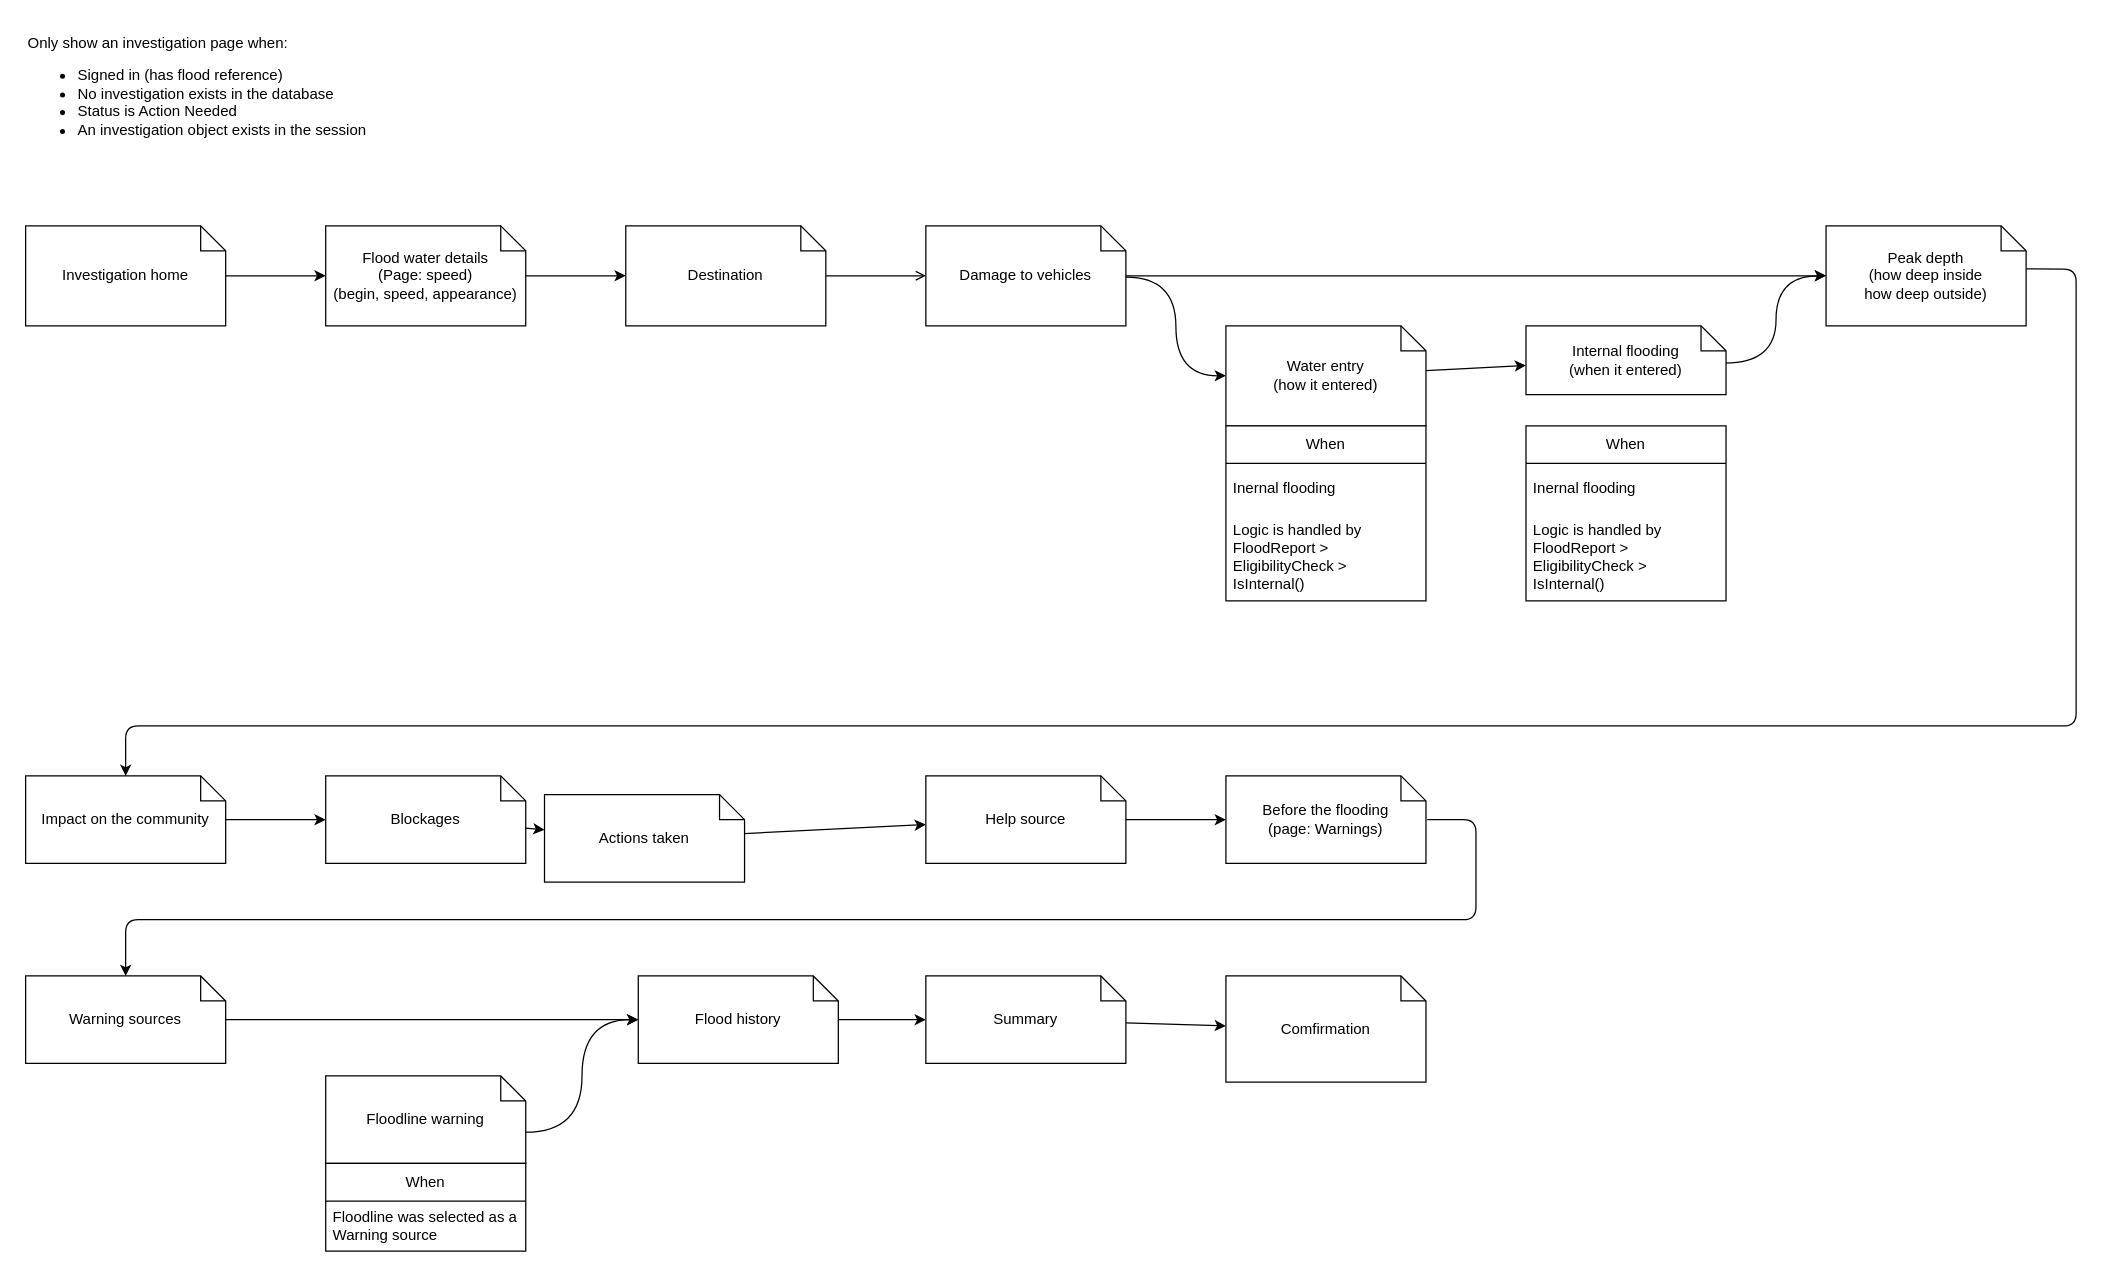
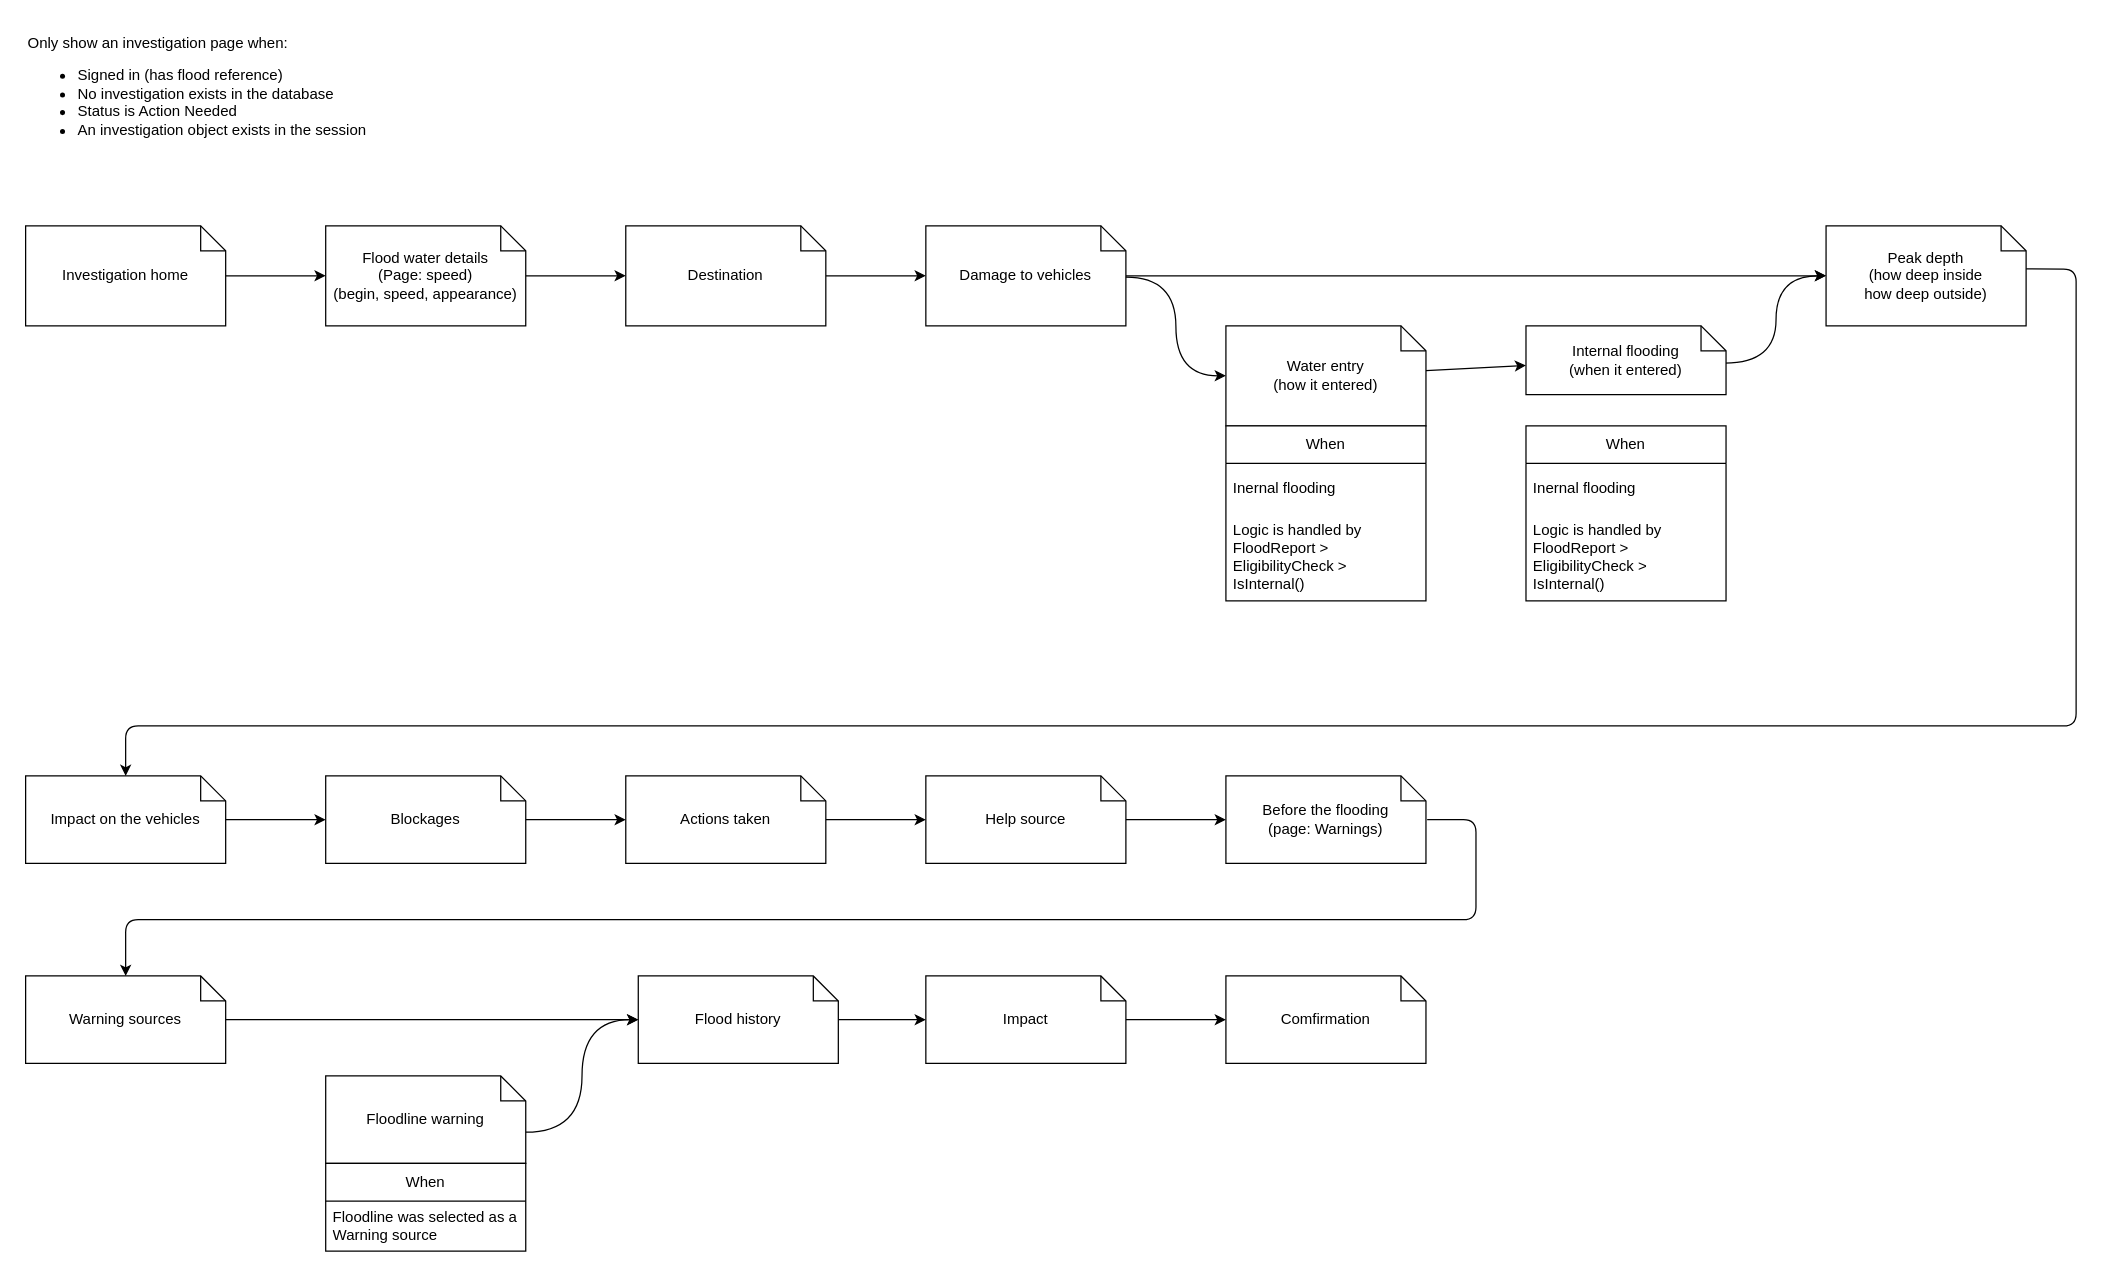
(918, 276) -> (916, 276)
(126, 819) -> (126, 819)
(644, 838) -> (726, 819)
(1026, 1019) -> (1026, 1019)
(1326, 1029) -> (1326, 1019)
